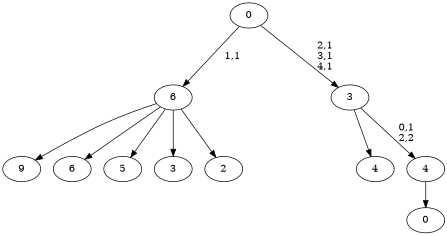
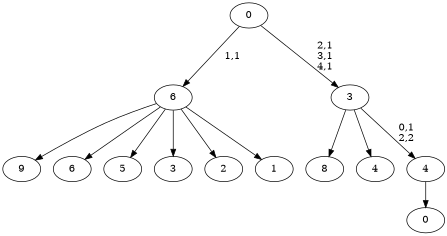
none -> (274, 169)
none -> (325, 169)
